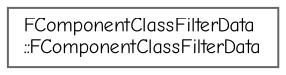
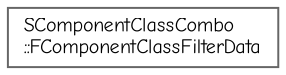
(143, 37) -> (143, 37)
